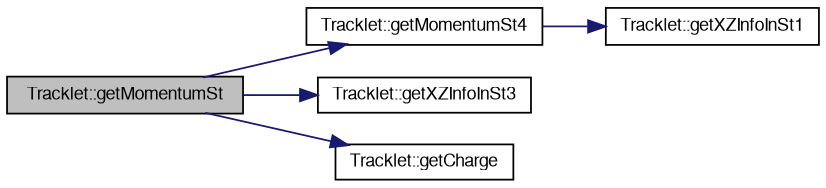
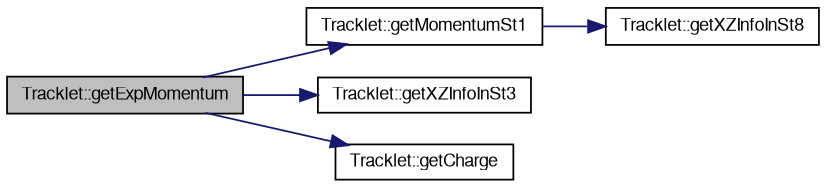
(424, 26) -> (424, 26)
(712, 26) -> (712, 26)
(125, 95) -> (125, 95)
